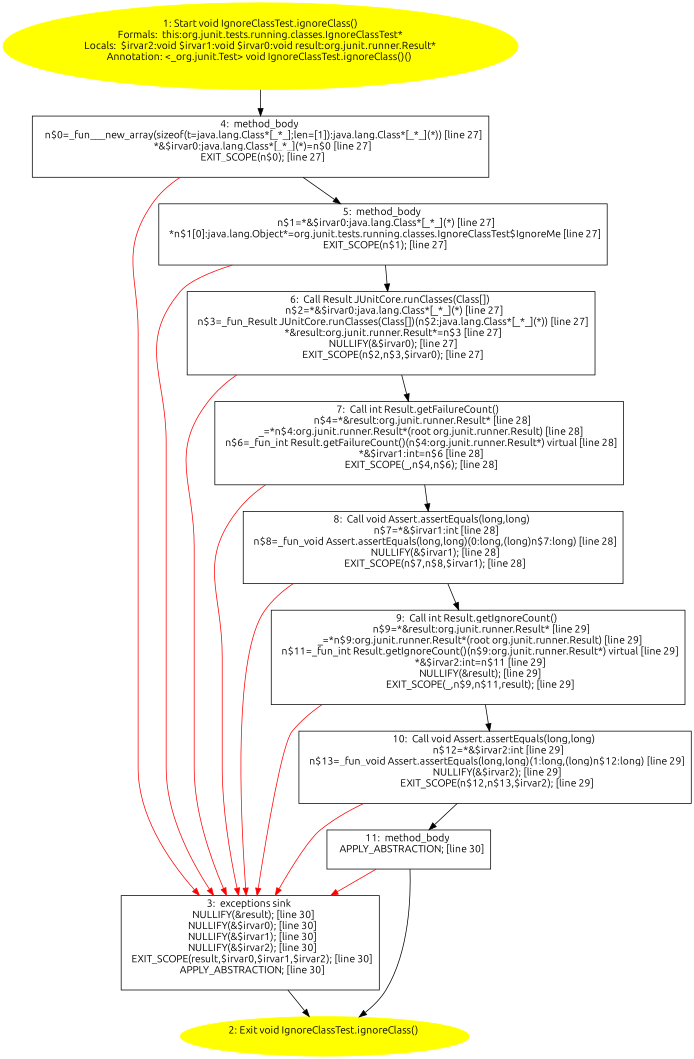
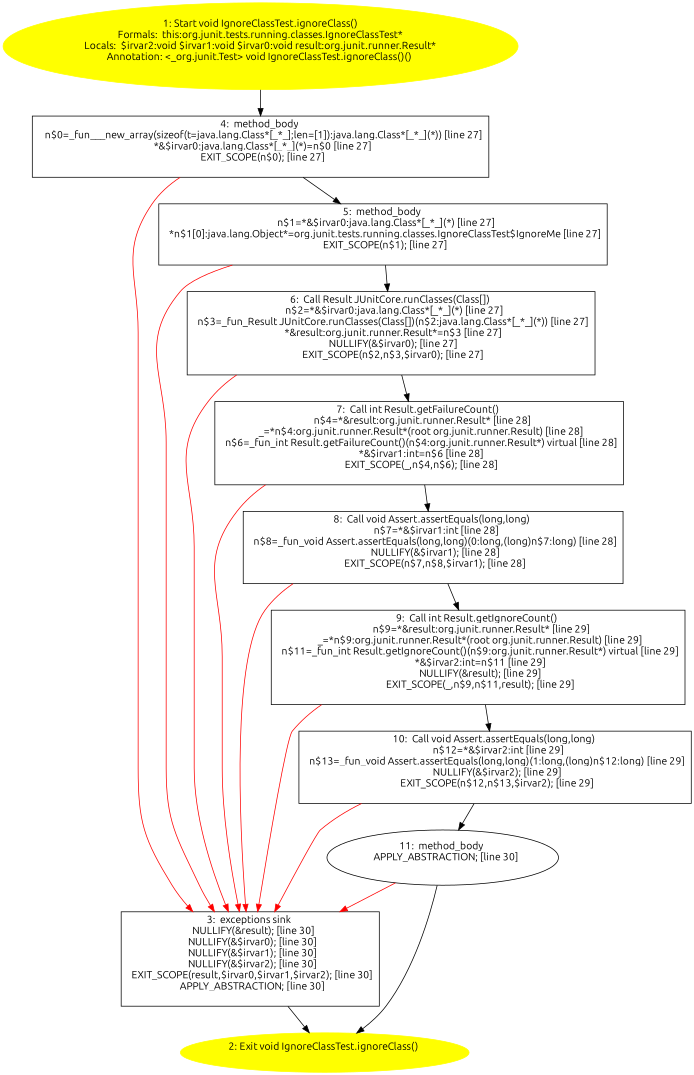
(409, 849) -> (443, 858)
